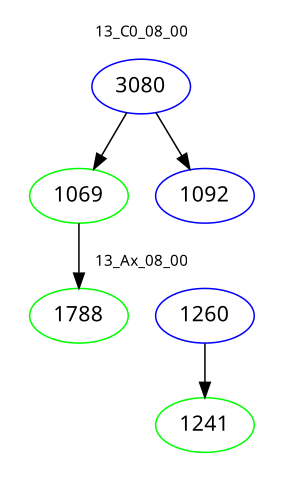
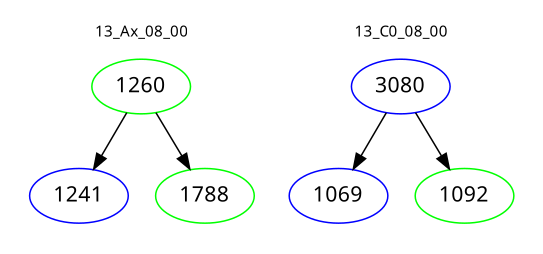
(79, 196) -> (339, 196)
(205, 196) -> (465, 196)
(79, 257) -> (169, 134)
(205, 316) -> (141, 87)
(205, 425) -> (79, 196)
